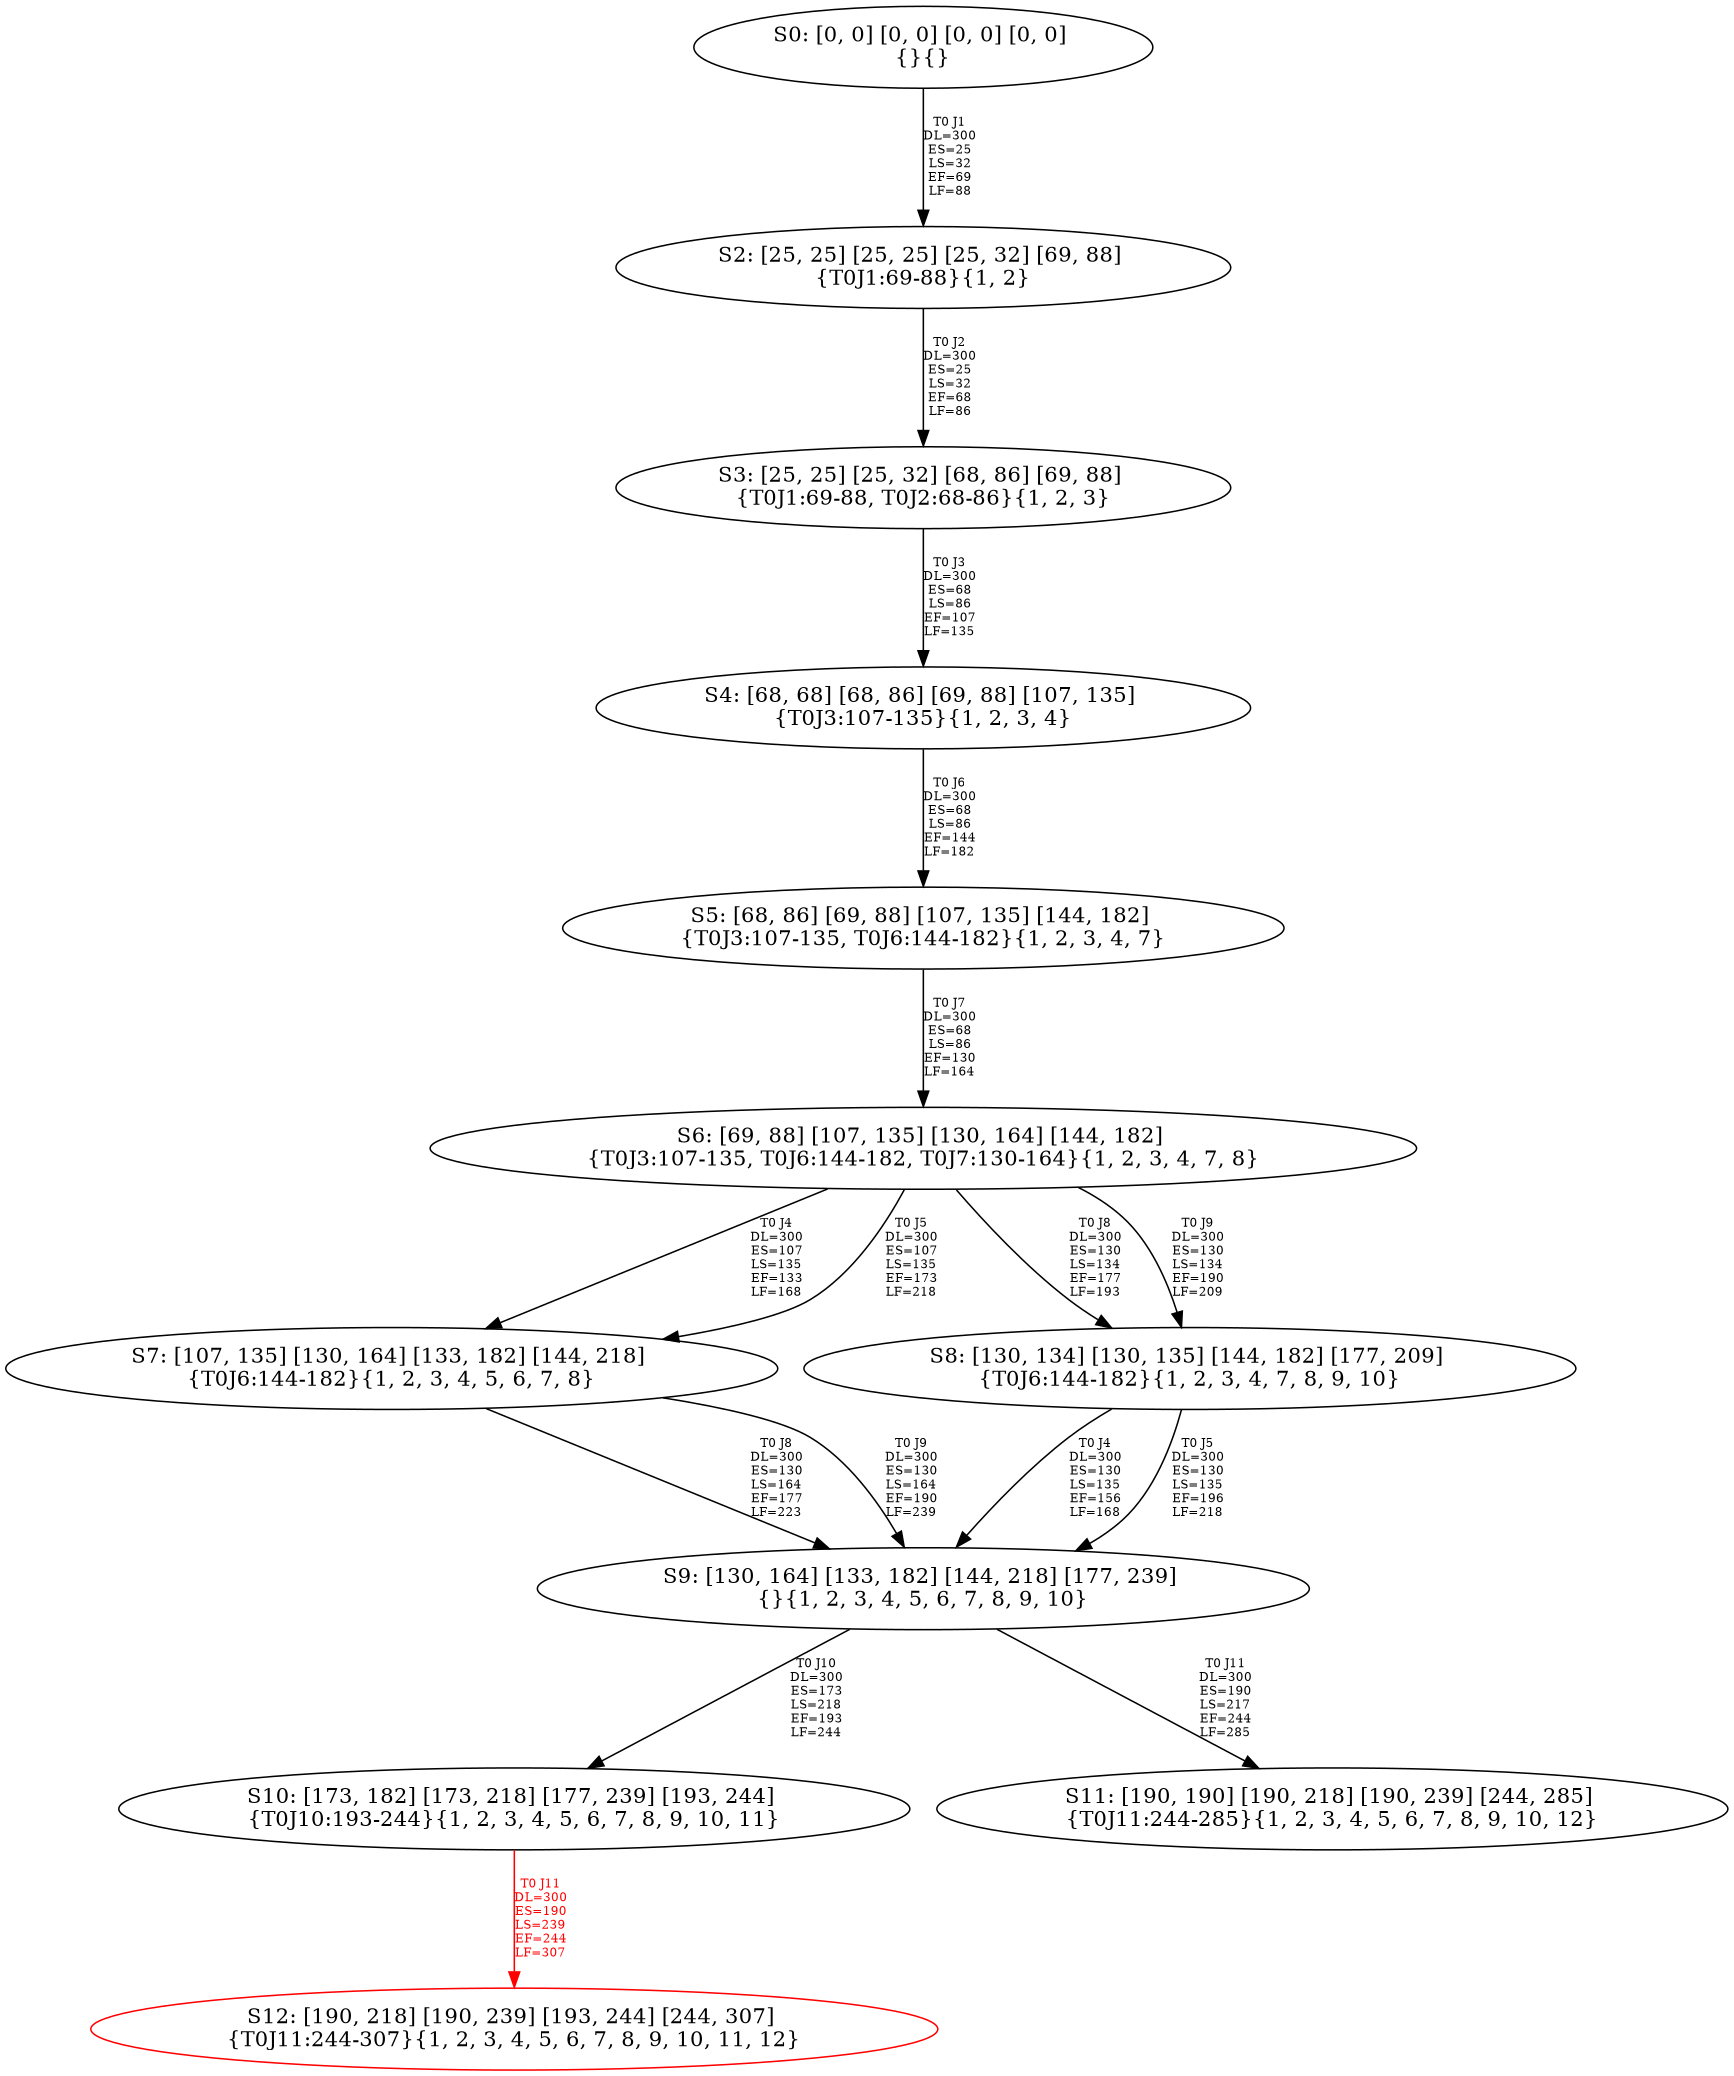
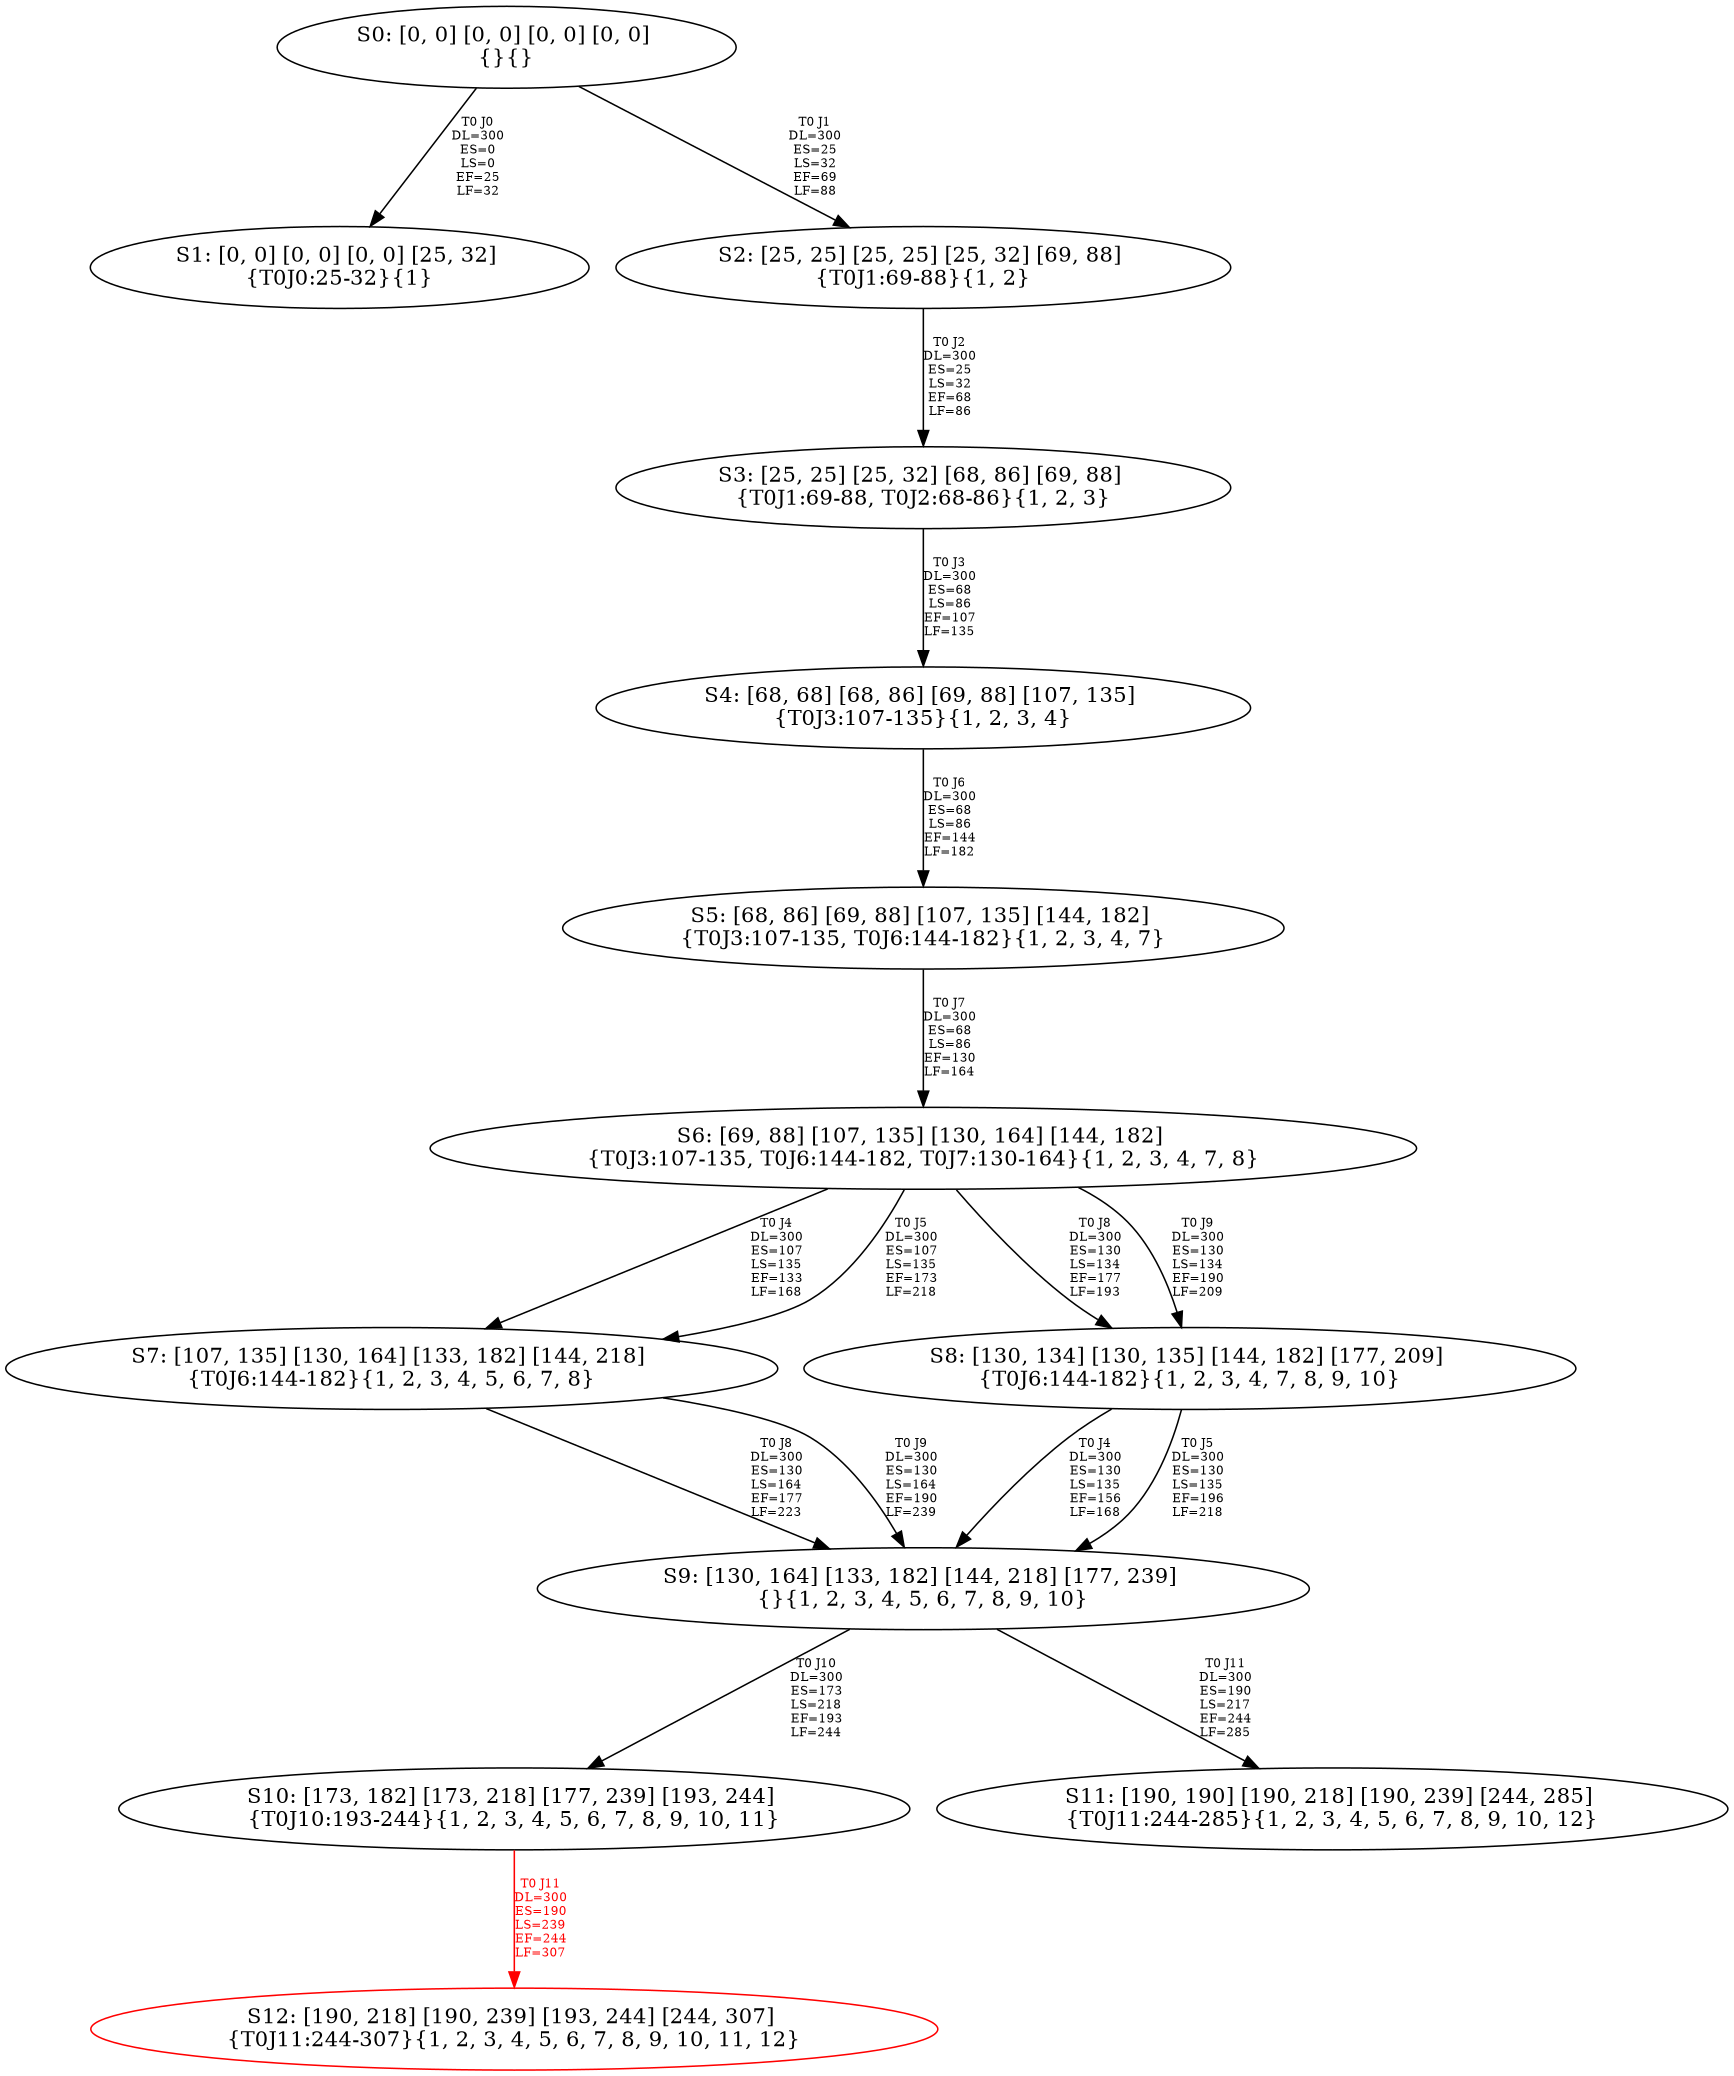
none -> (340, 267)
